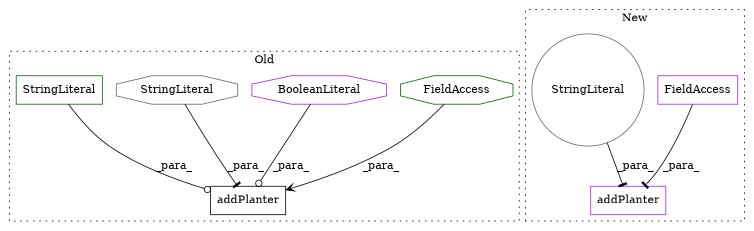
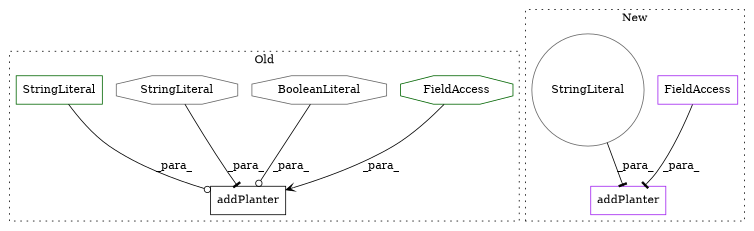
(319, 90) -> (319, 90)
